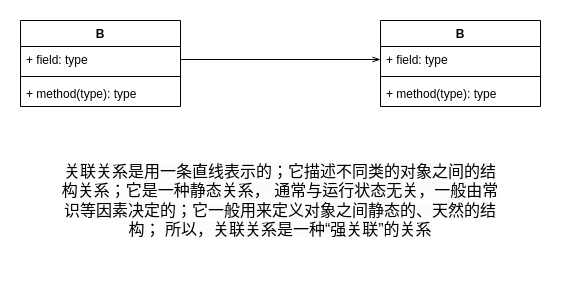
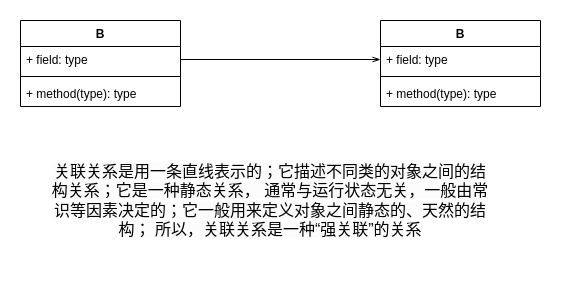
(281, 201) -> (271, 201)
